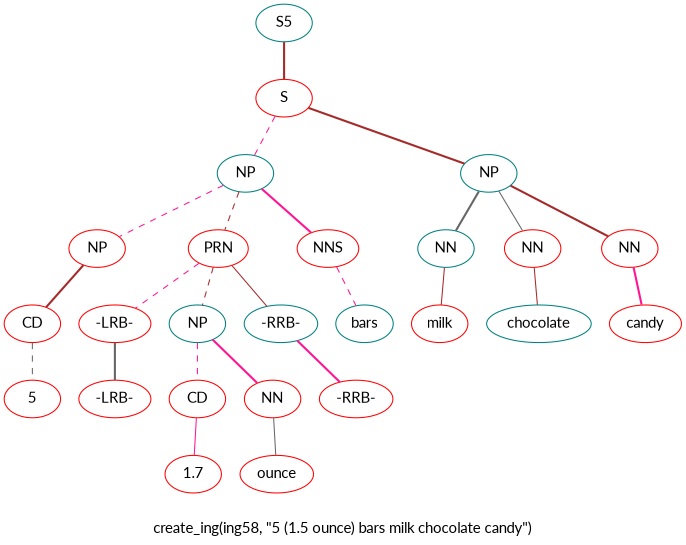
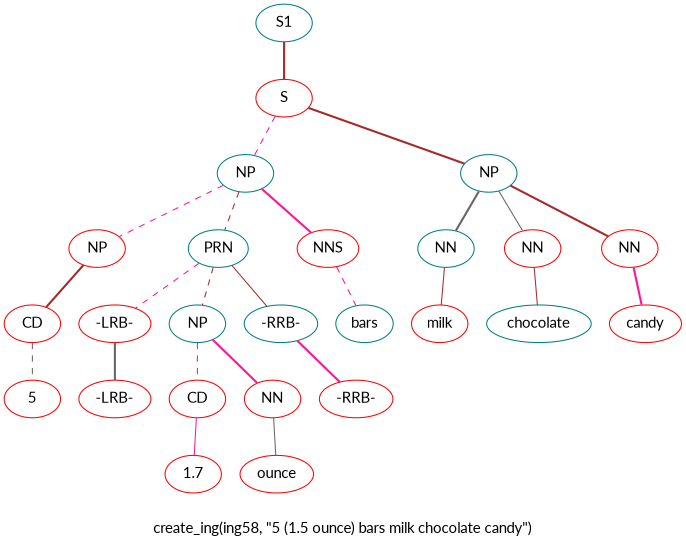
(284, 23) -> (284, 23)
(218, 249) -> (218, 249)
